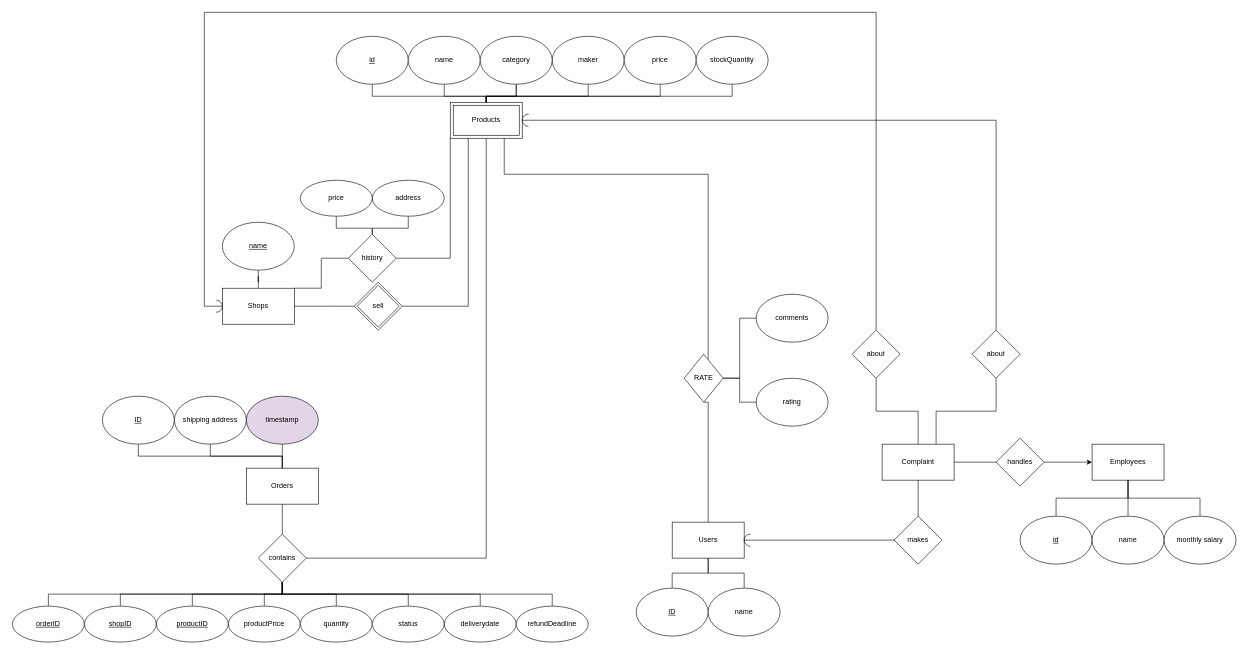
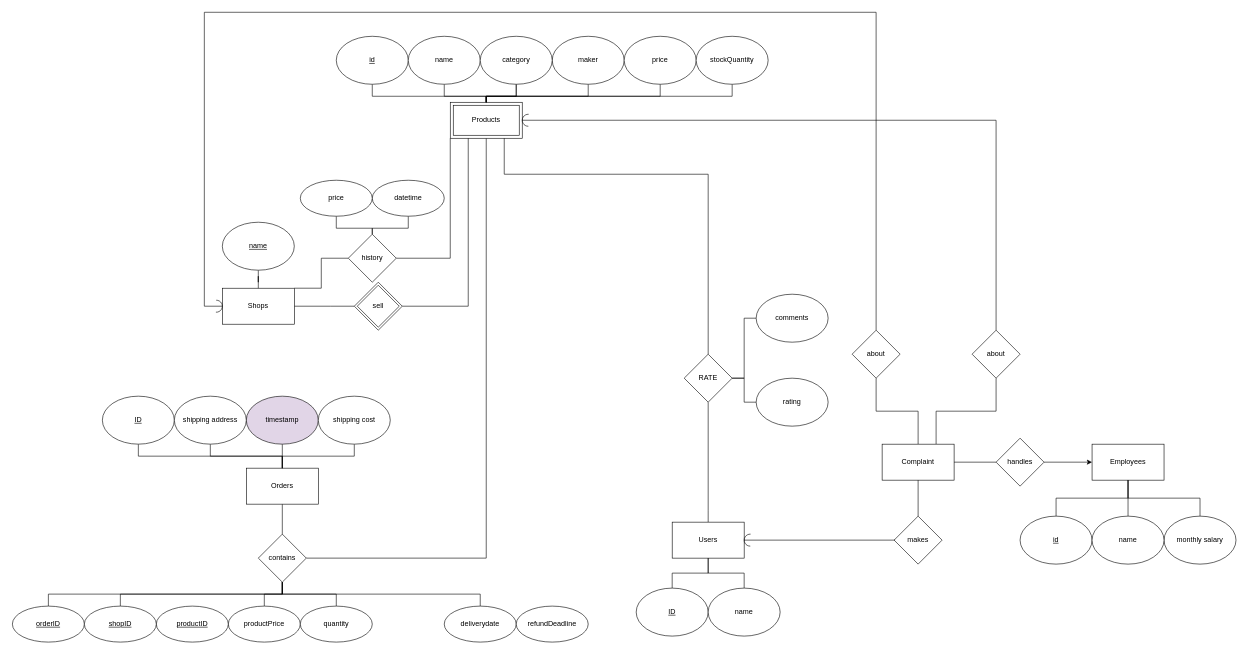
(408, 198) -> (408, 198)
(704, 378) -> (708, 378)
none -> (354, 420)
none -> (325, 456)
(523, 594) -> none
(192, 601) -> none
(408, 601) -> none
(408, 624) -> none
